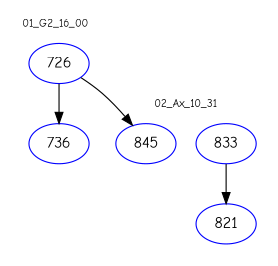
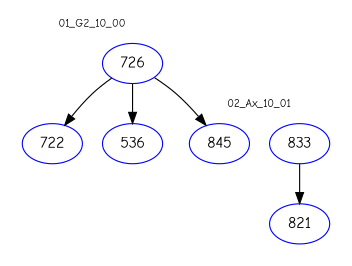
(56, 24) -> (92, 24)
(186, 104) -> (260, 104)
none -> (52, 144)
(59, 144) -> (133, 144)
